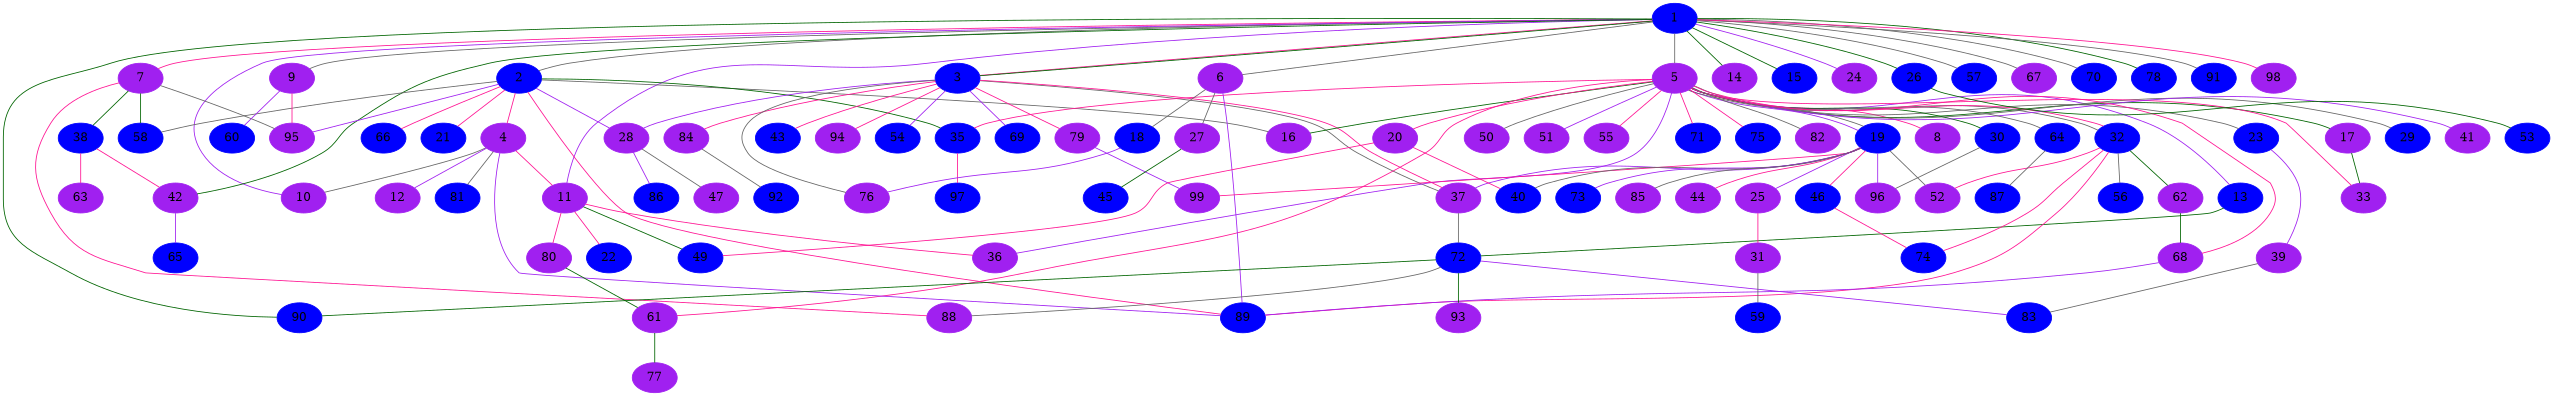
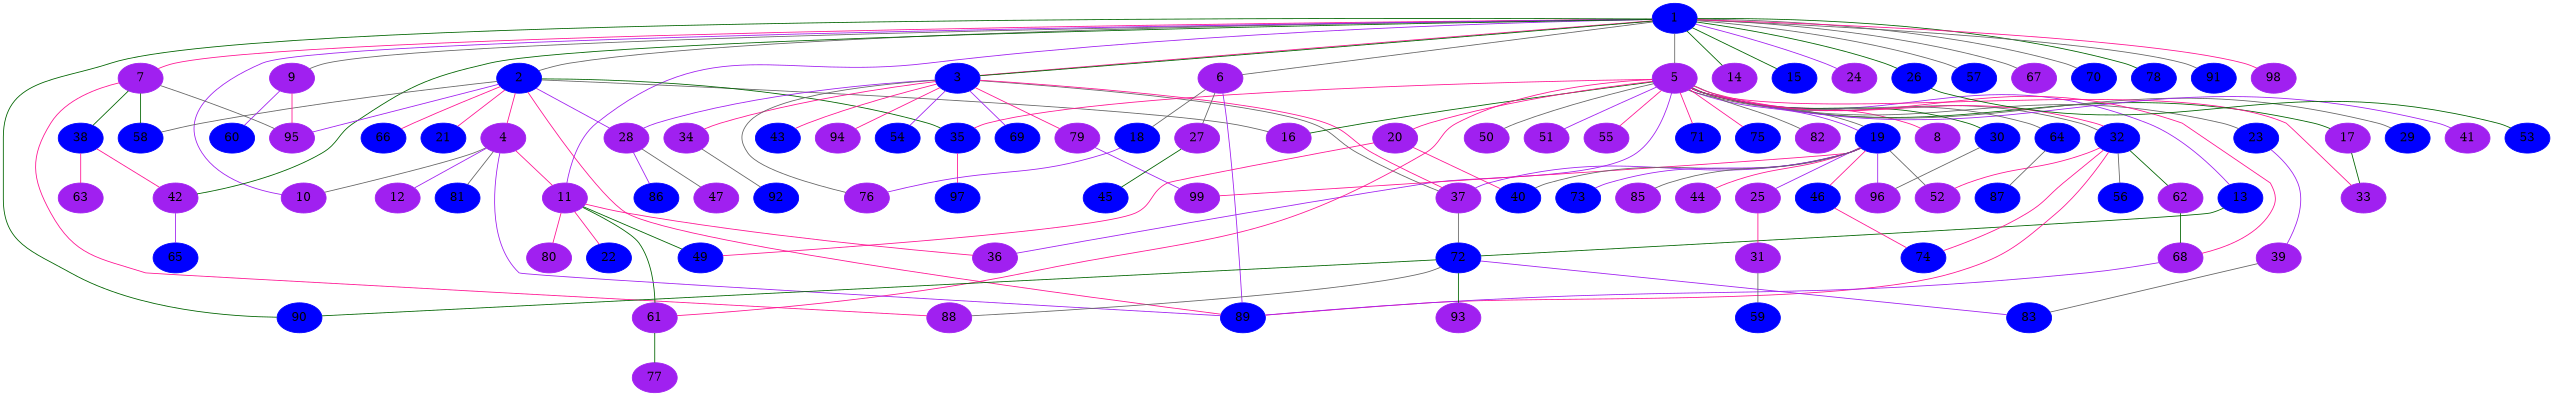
(686, 138) -> (686, 138)
(602, 288) -> (638, 242)
